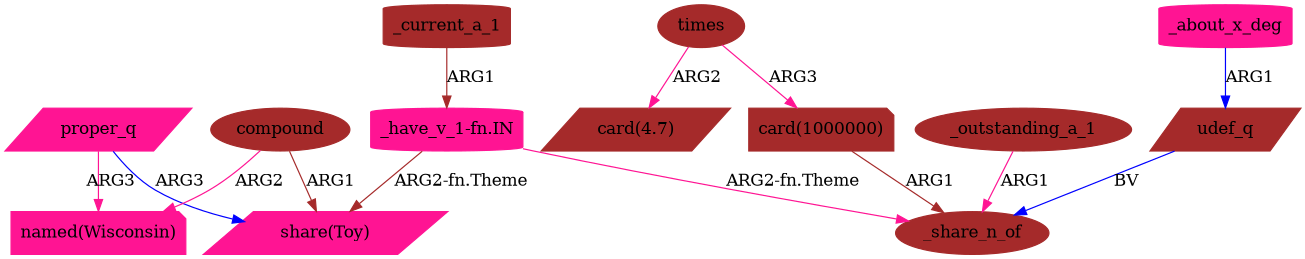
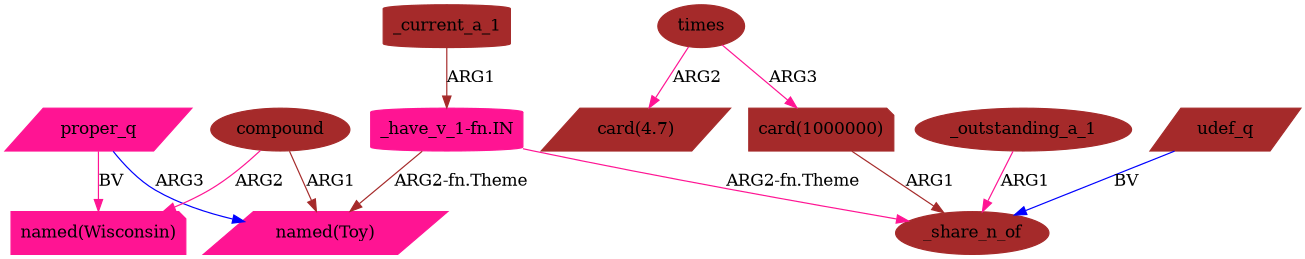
(1226, 26) -> none
(111, 181) -> (111, 181)
(326, 233) -> (326, 233)
